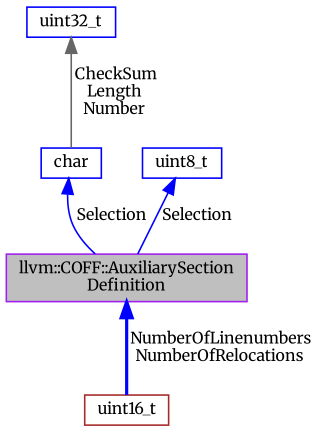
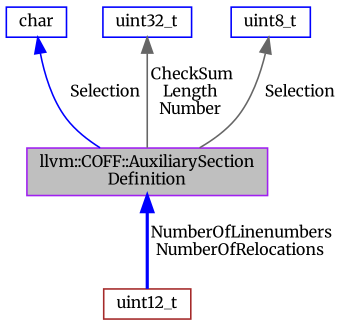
(71, 101) -> (147, 101)
(153, 223) -> (243, 108)
(127, 410) -> (147, 304)
